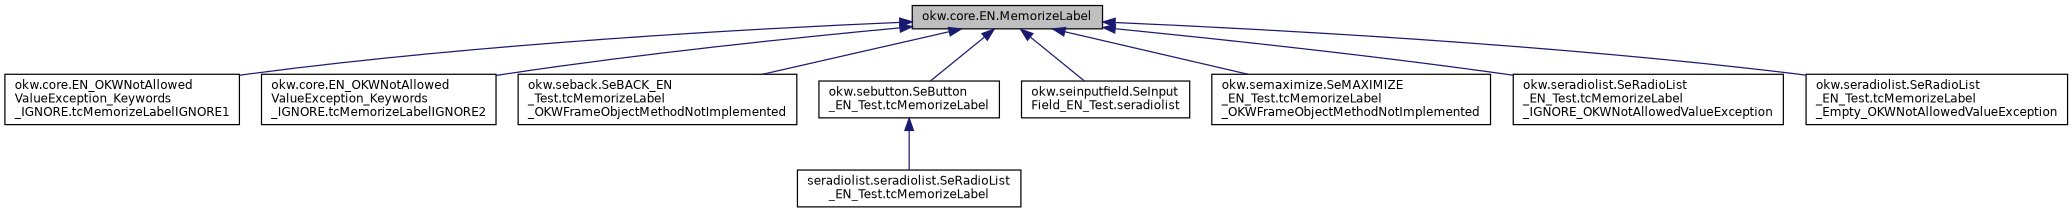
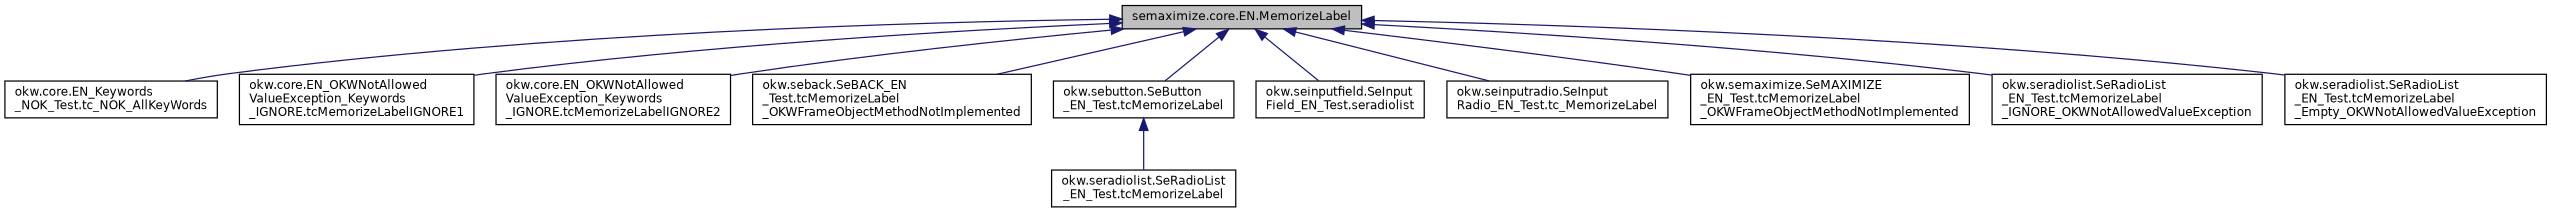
(1007, 17) -> (1242, 17)
none -> (111, 99)
none -> (1557, 99)
(909, 188) -> (1144, 188)
